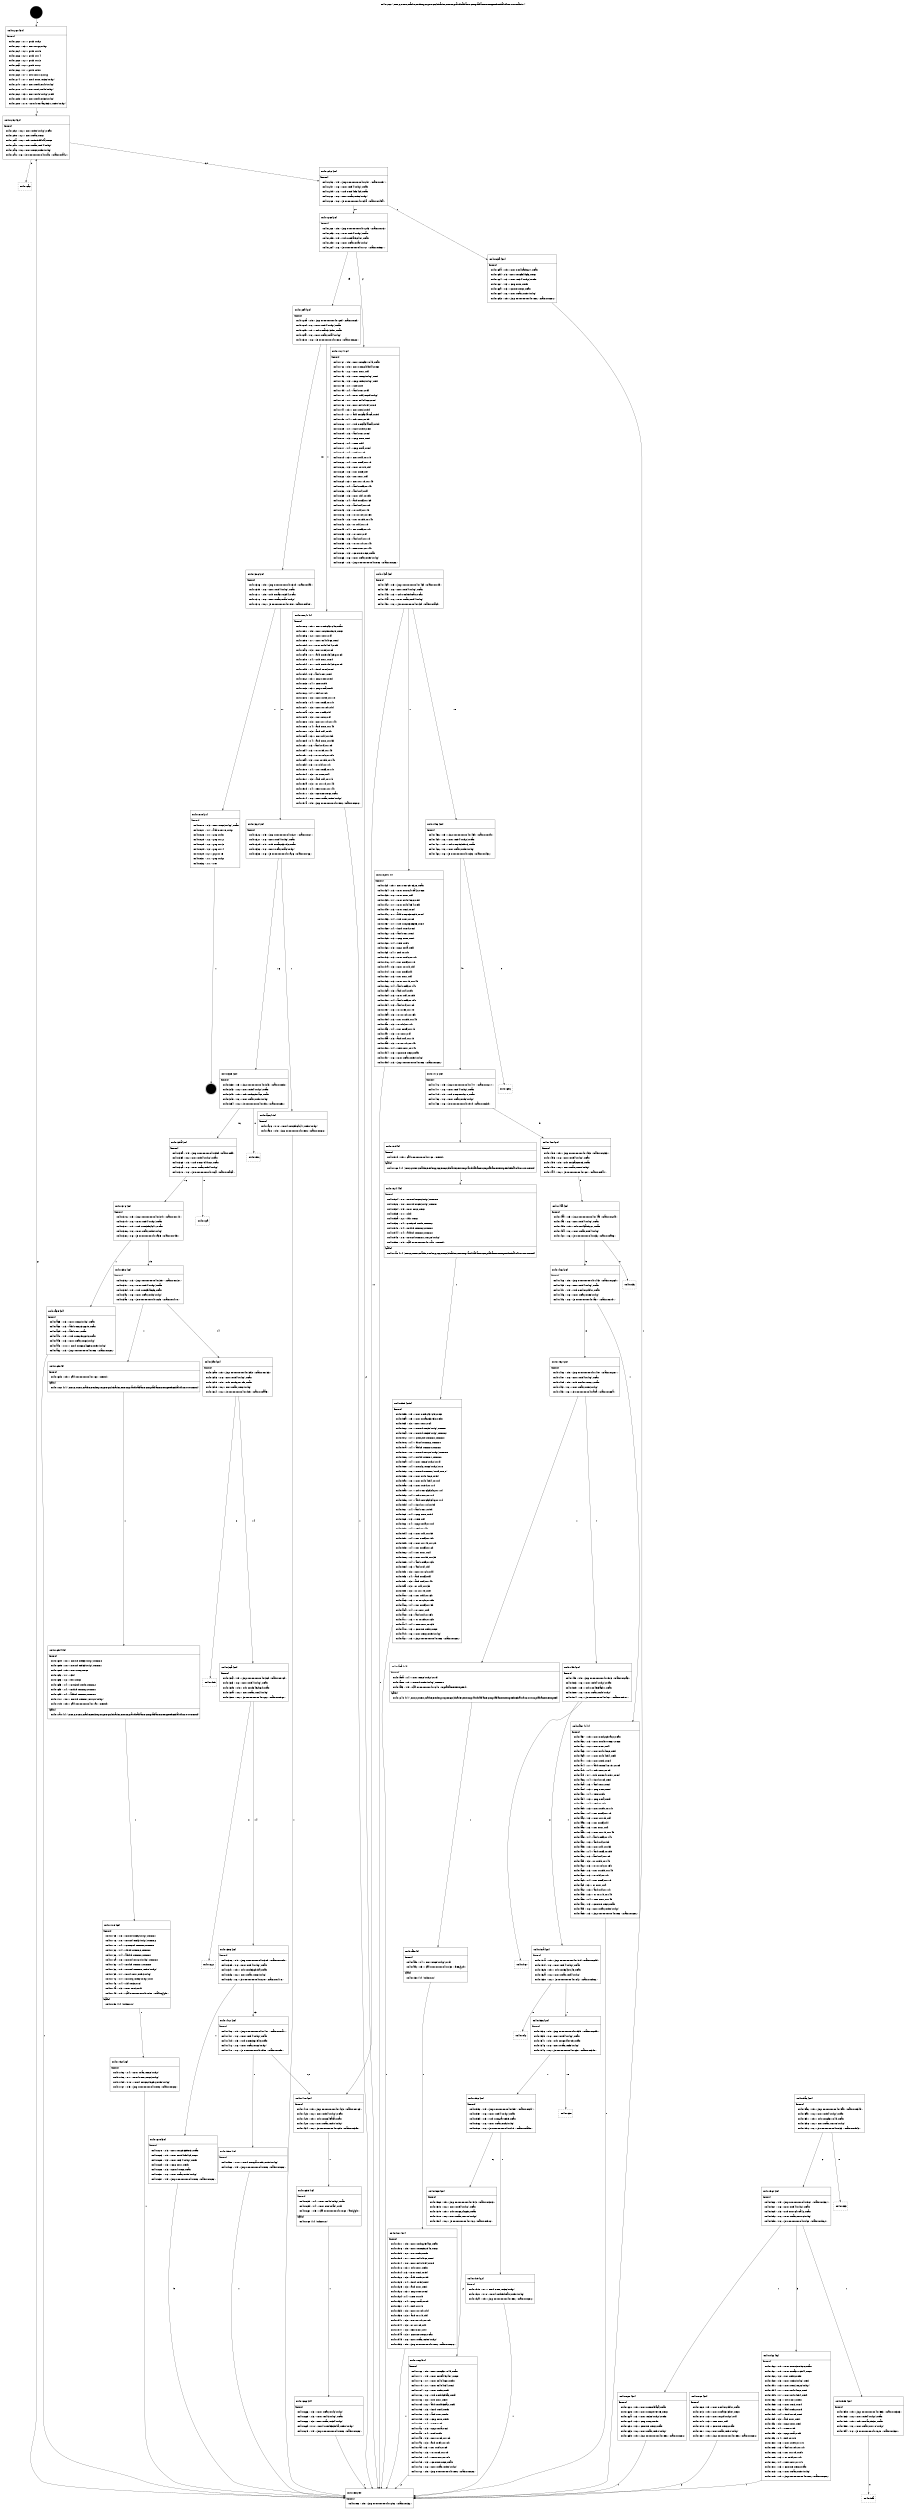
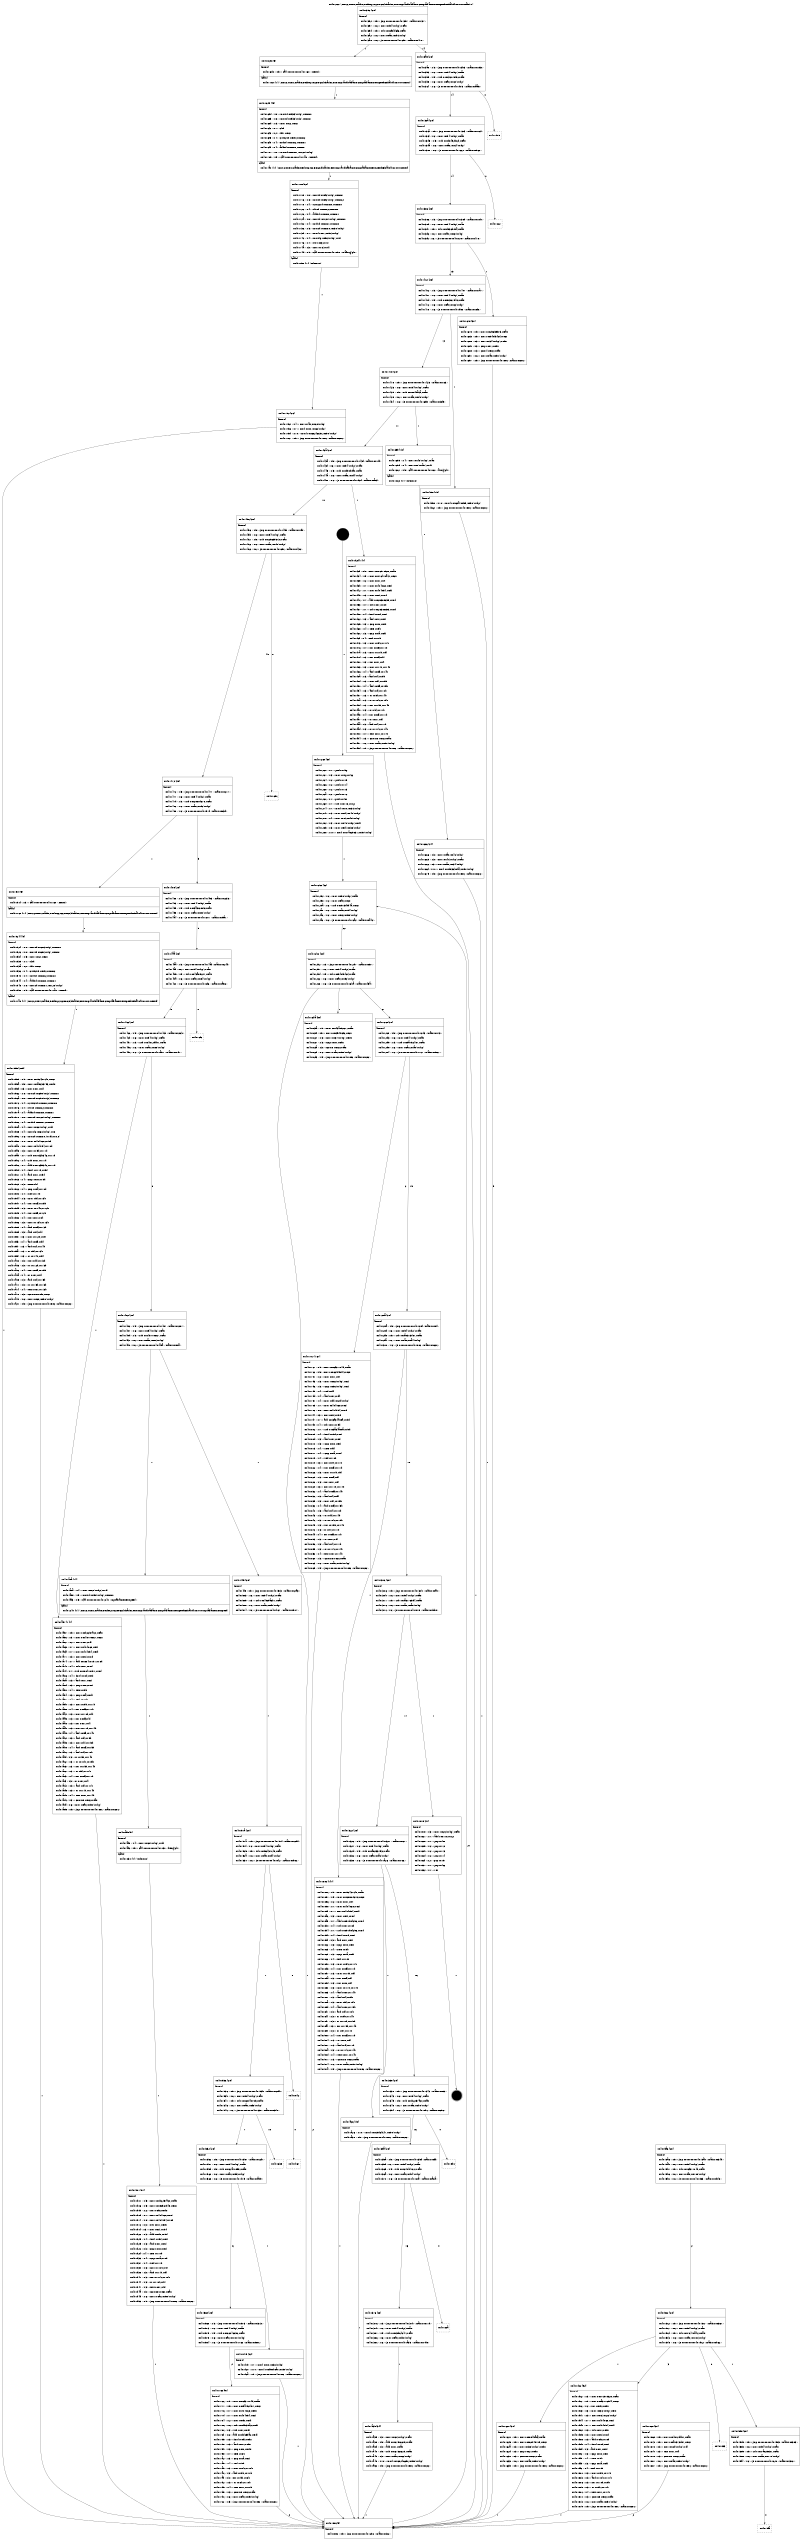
(25, 186) -> none
(148, 1252) -> none
(372, 1352) -> (382, 426)
(642, 1475) -> (306, 1752)
(510, 1816) -> (294, 2129)
(836, 2167) -> (714, 2393)
